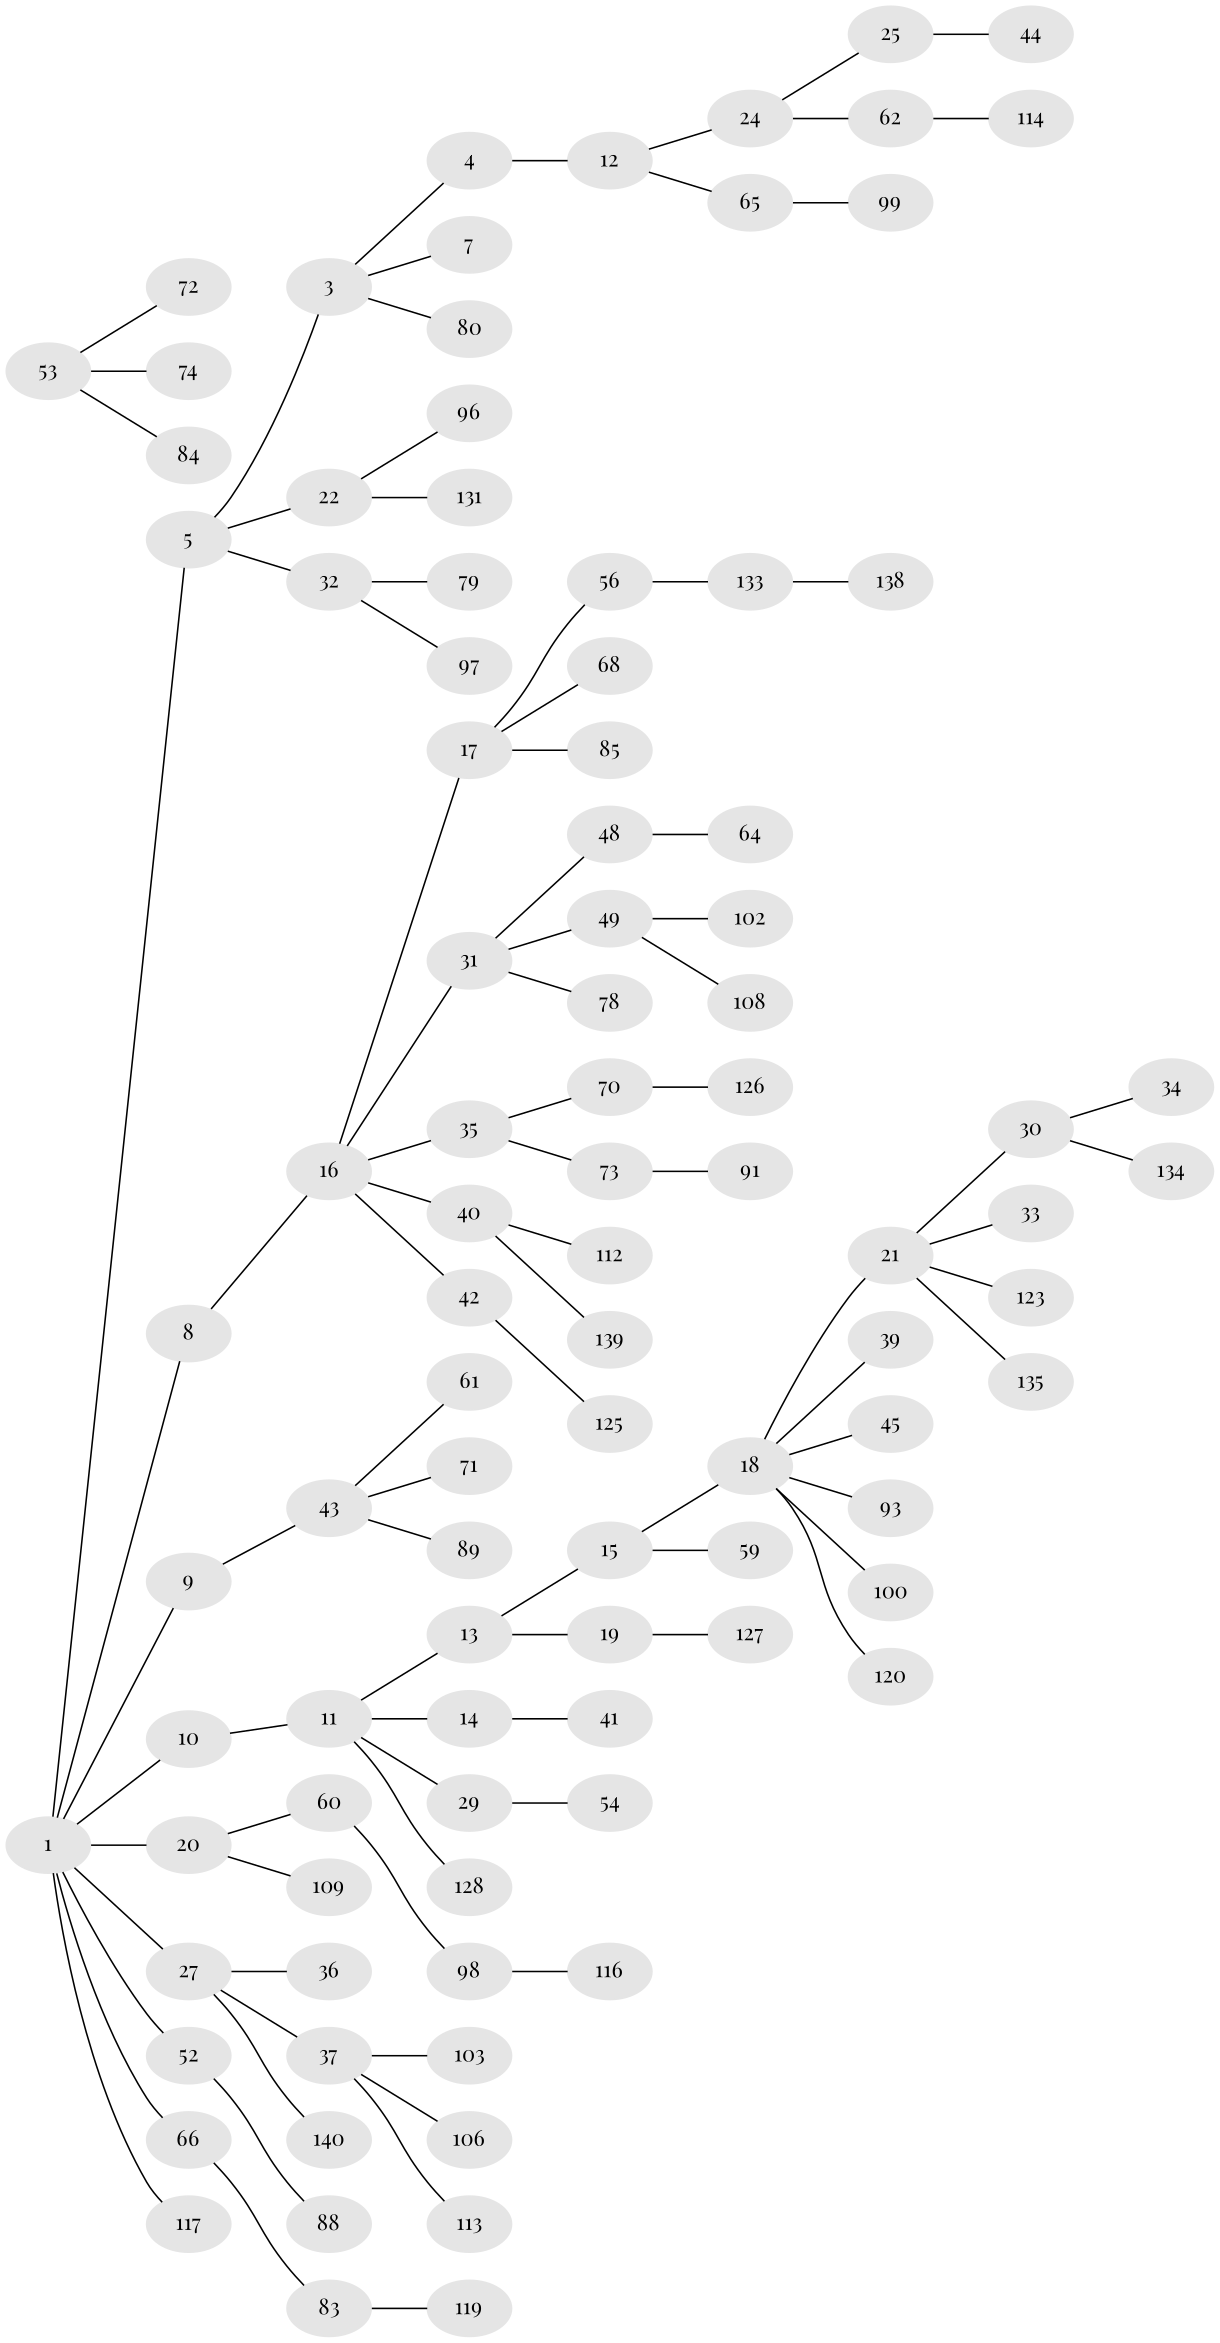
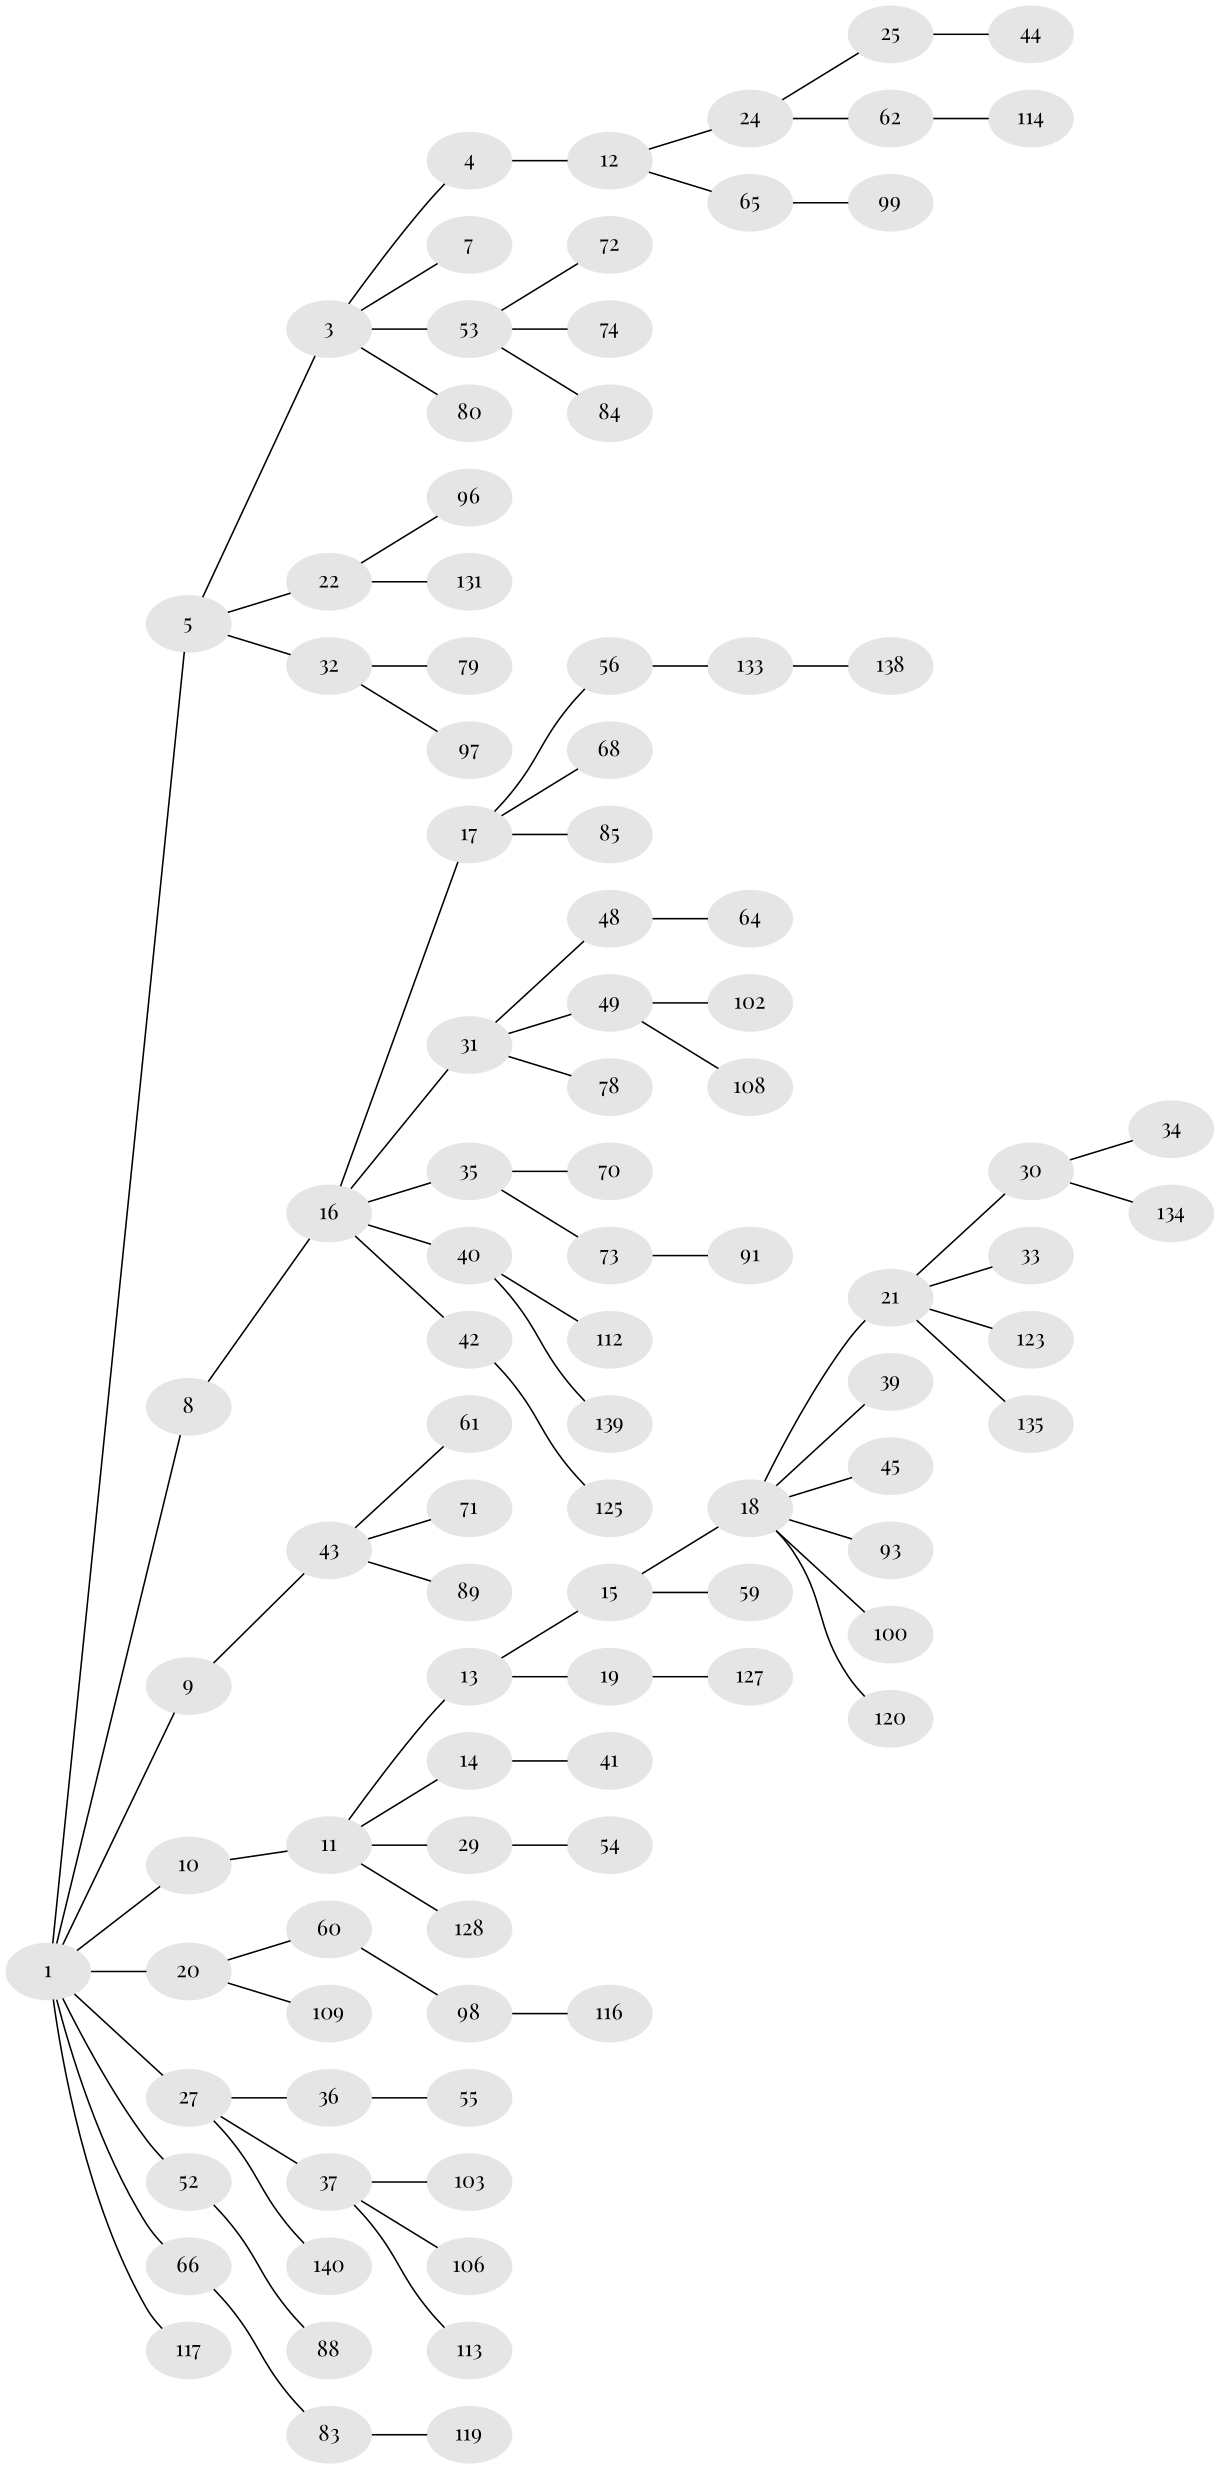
none -> (400, 329)
(750, 1087) -> none
none -> (469, 2098)
